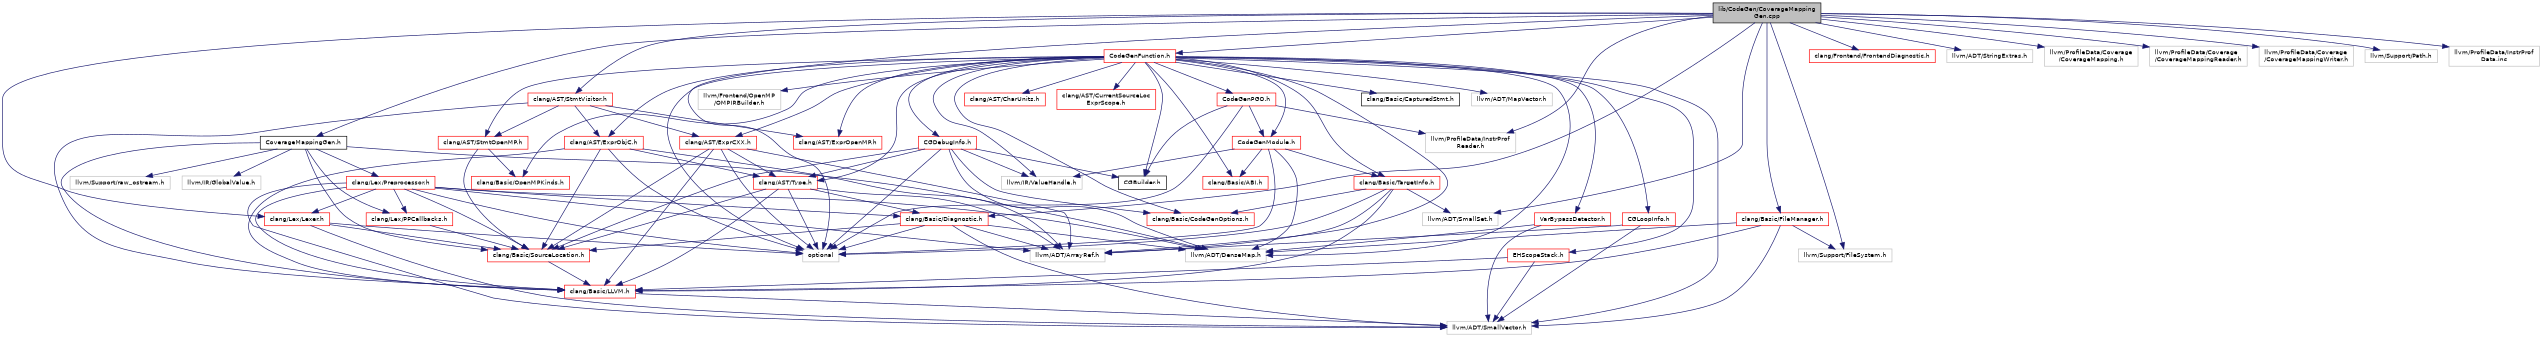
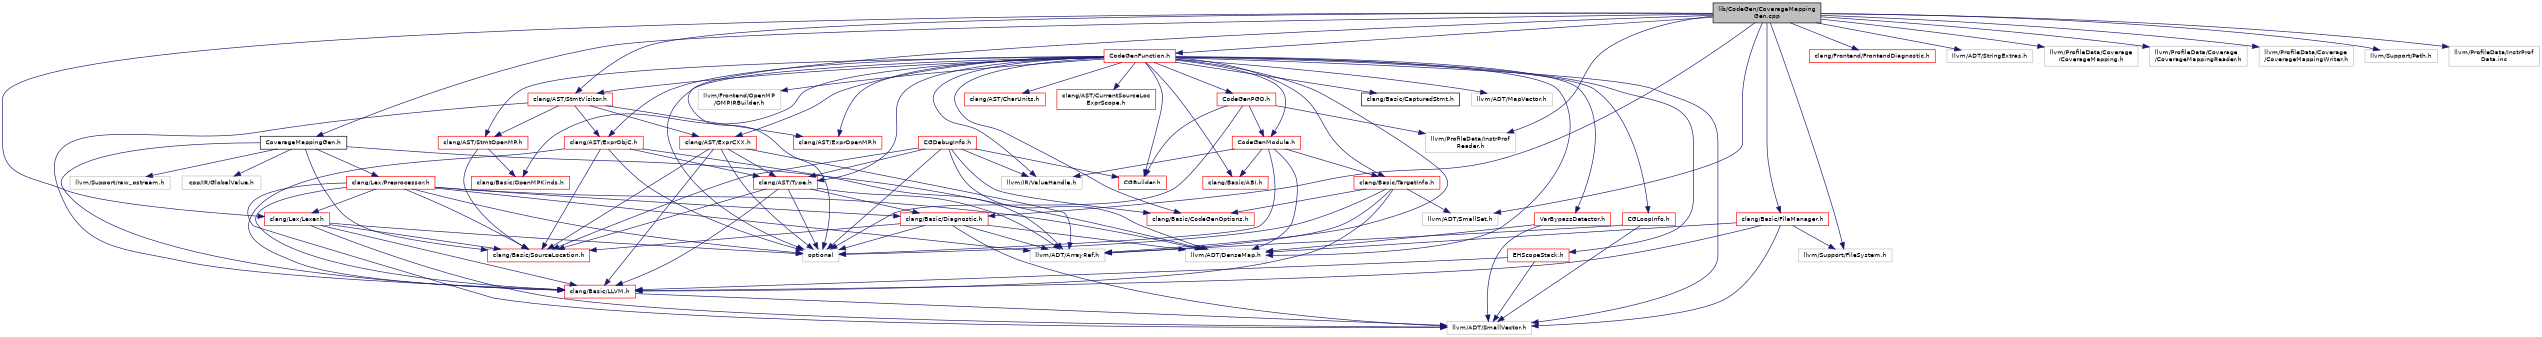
(979, 65) -> (853, 69)
(222, 183) -> (222, 183)
(1142, 183) -> (1142, 183)
(409, 219) -> none
(566, 272) -> (445, 255)
